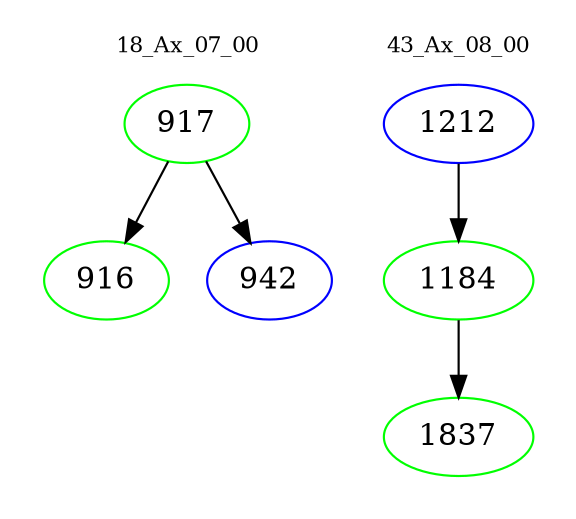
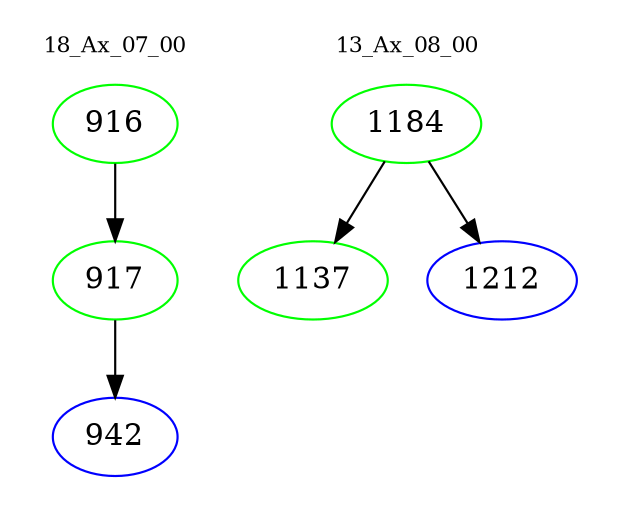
(459, 47) -> (408, 47)
(459, 191) -> (448, 192)
(152, 192) -> (115, 191)
(459, 437) -> (313, 280)
